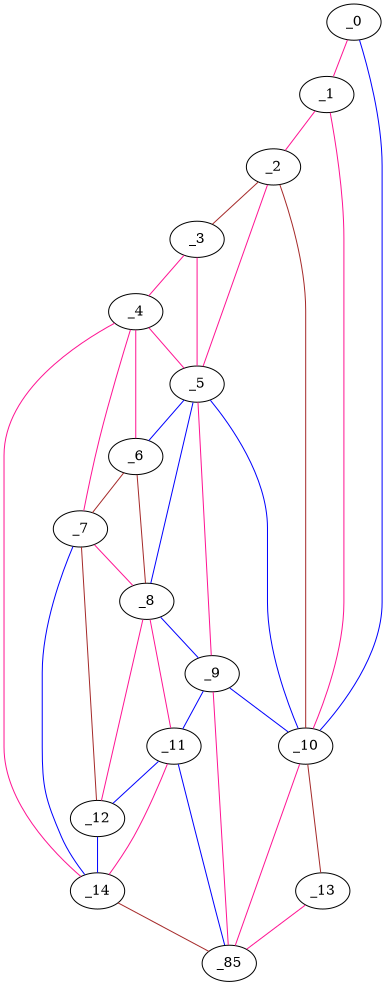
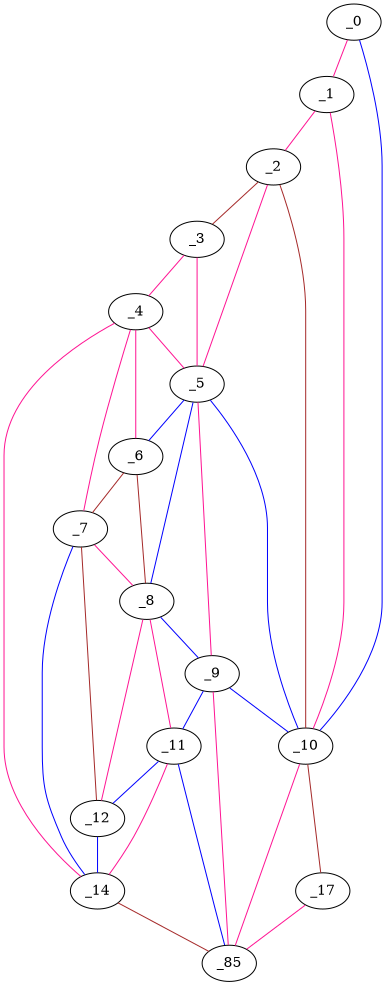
(323, 891) -> (323, 891)
